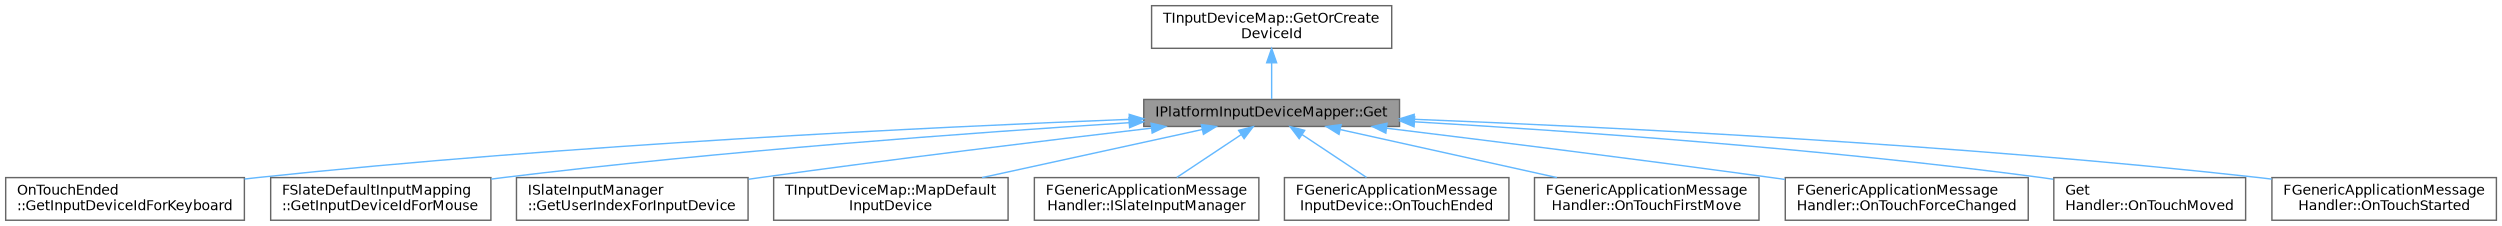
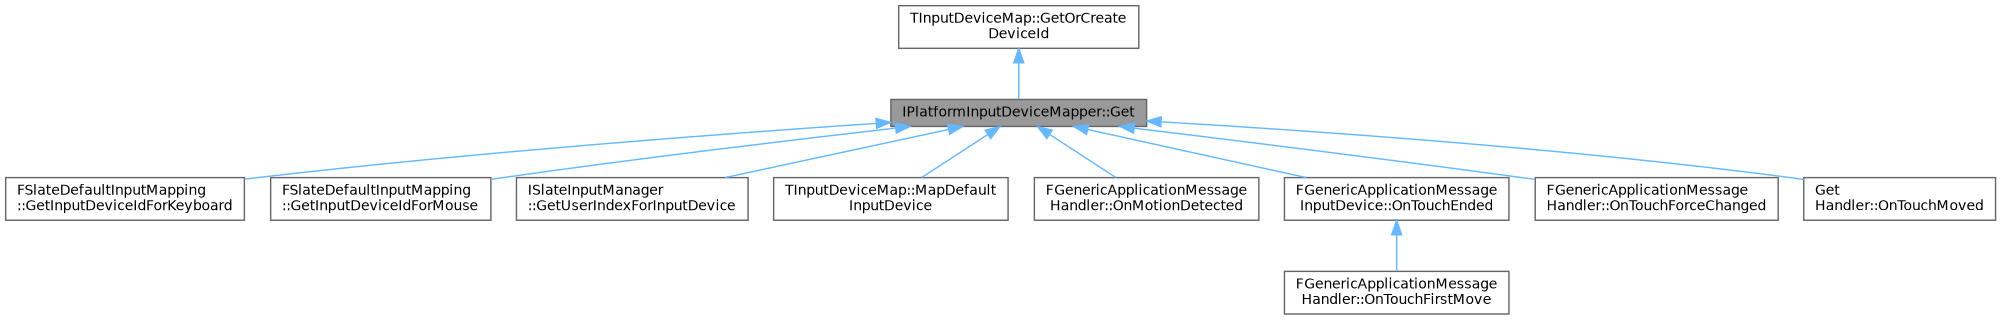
(1449, 154) -> (1397, 253)
(125, 199) -> (125, 199)
(1147, 199) -> (1147, 199)
(2384, 199) -> none
